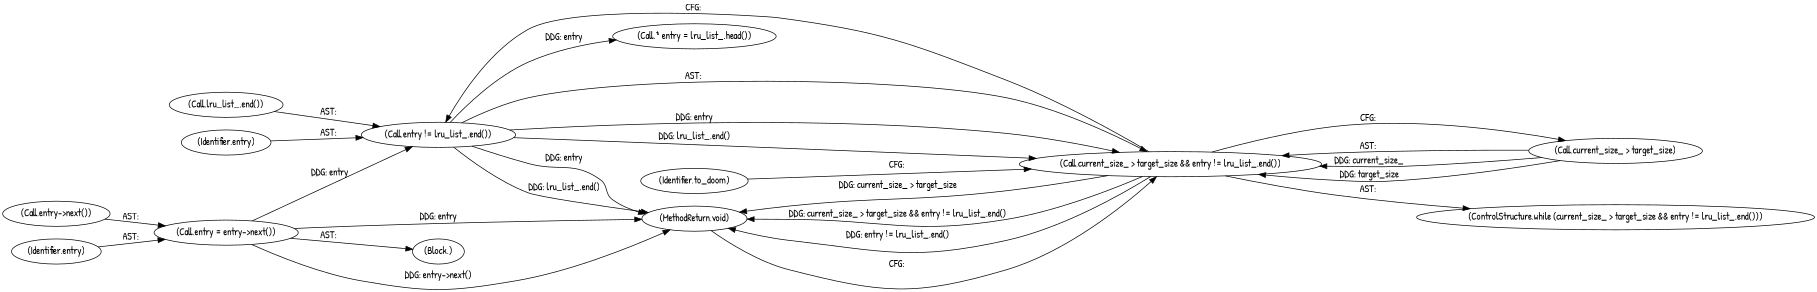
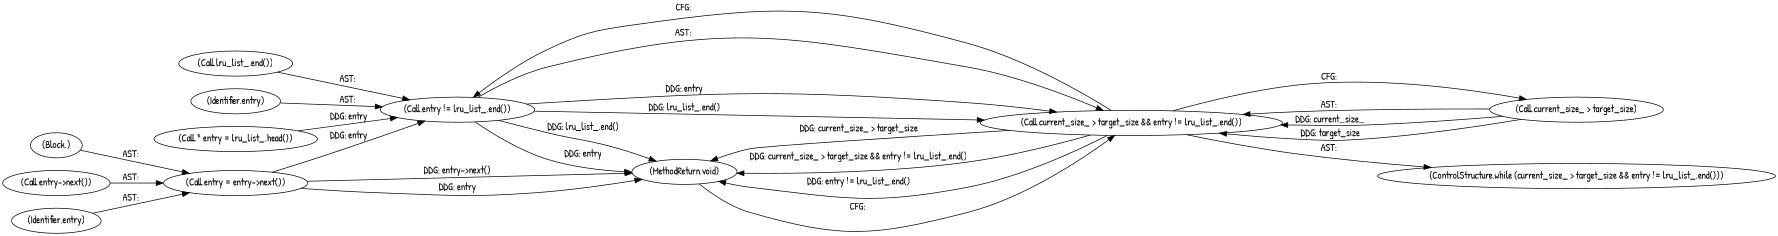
(522, 66) -> (344, 125)
(694, 181) -> none
(348, 243) -> (131, 161)
